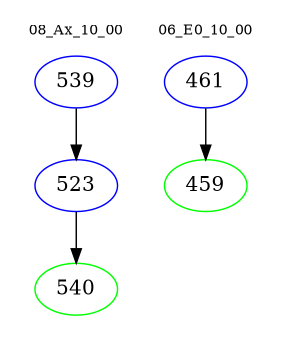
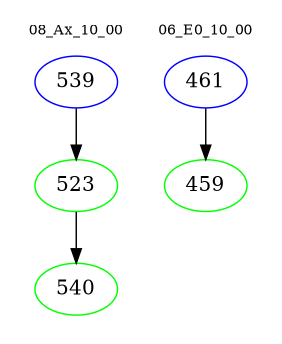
(76, 186) -> (76, 186)
